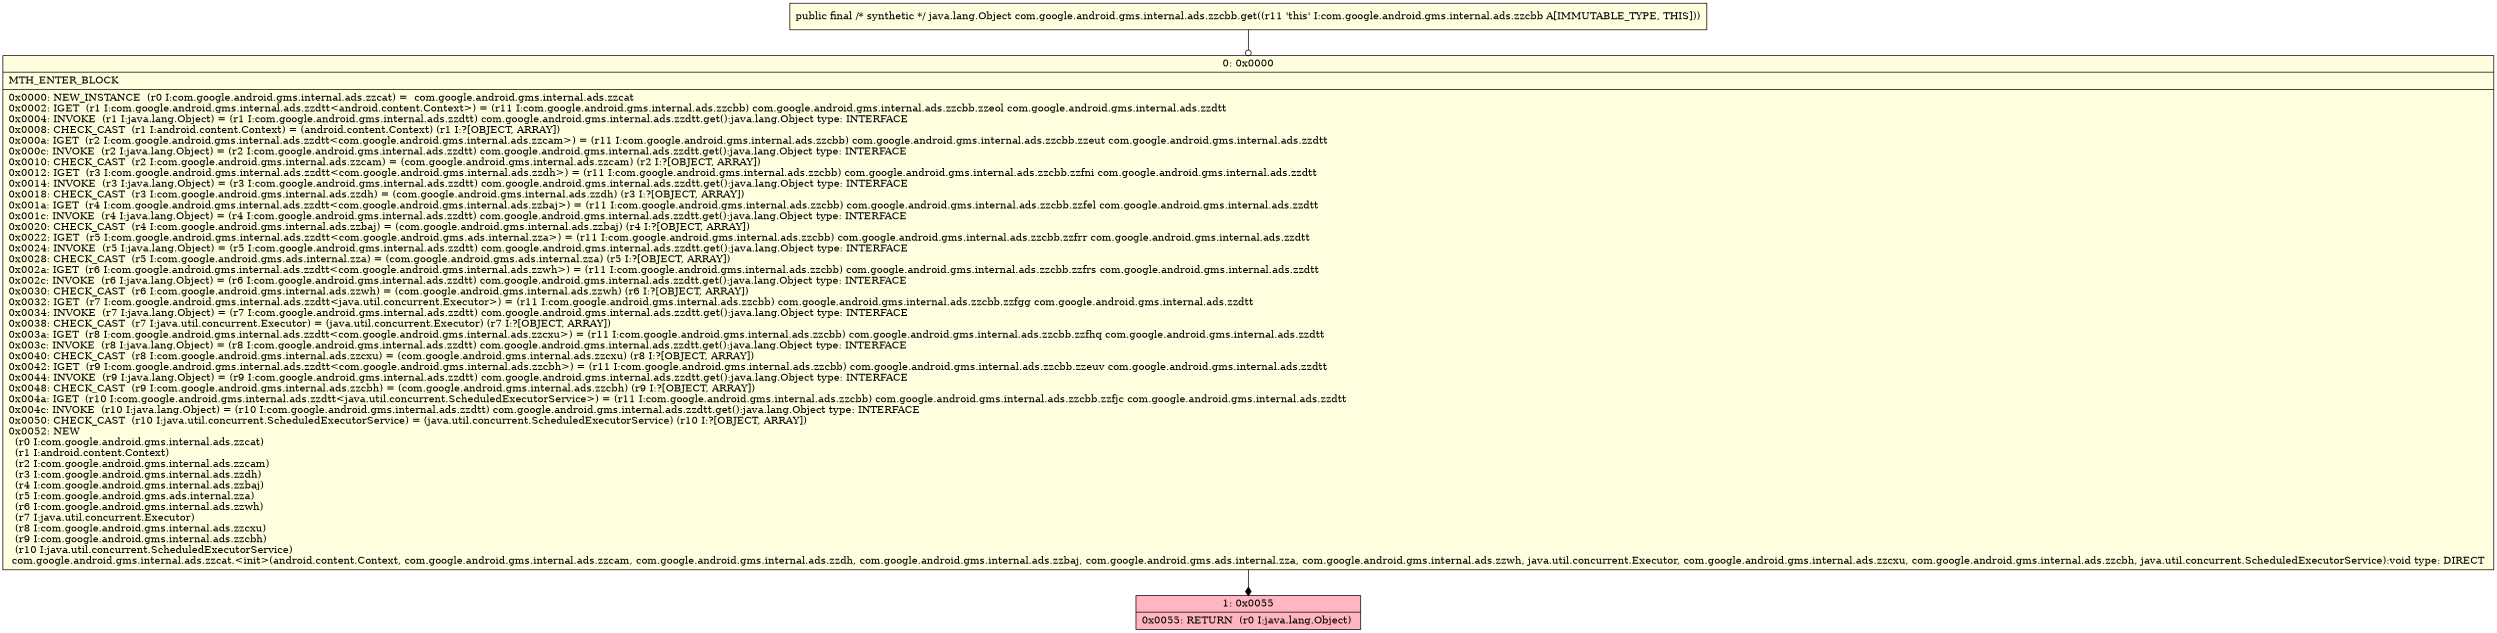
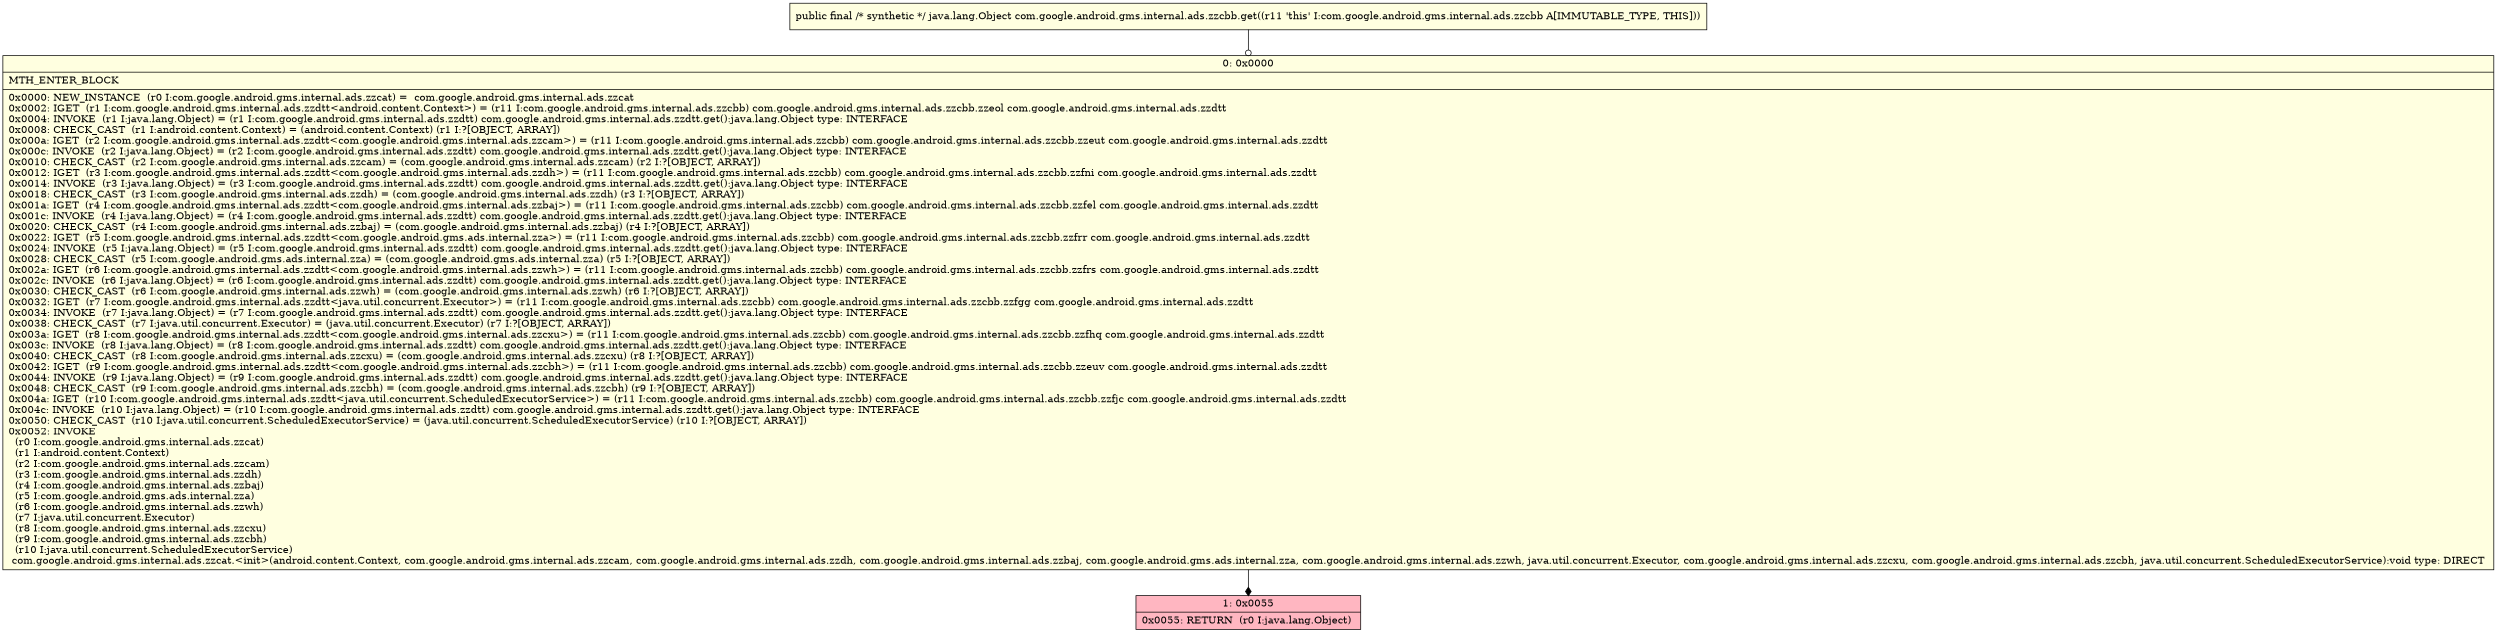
(48, 432) -> (56, 432)
